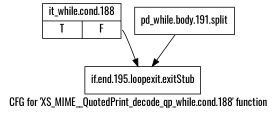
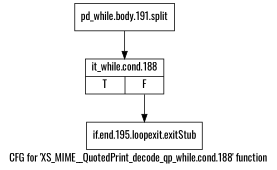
(166, 47) -> (125, 41)
